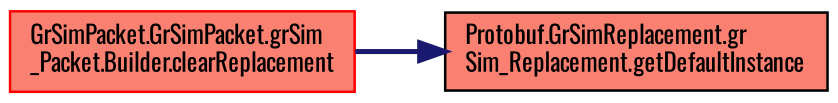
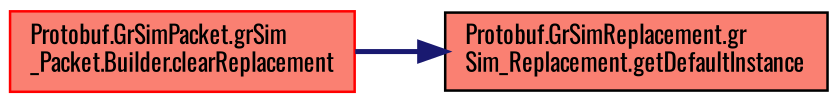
(182, 52) -> (182, 52)
